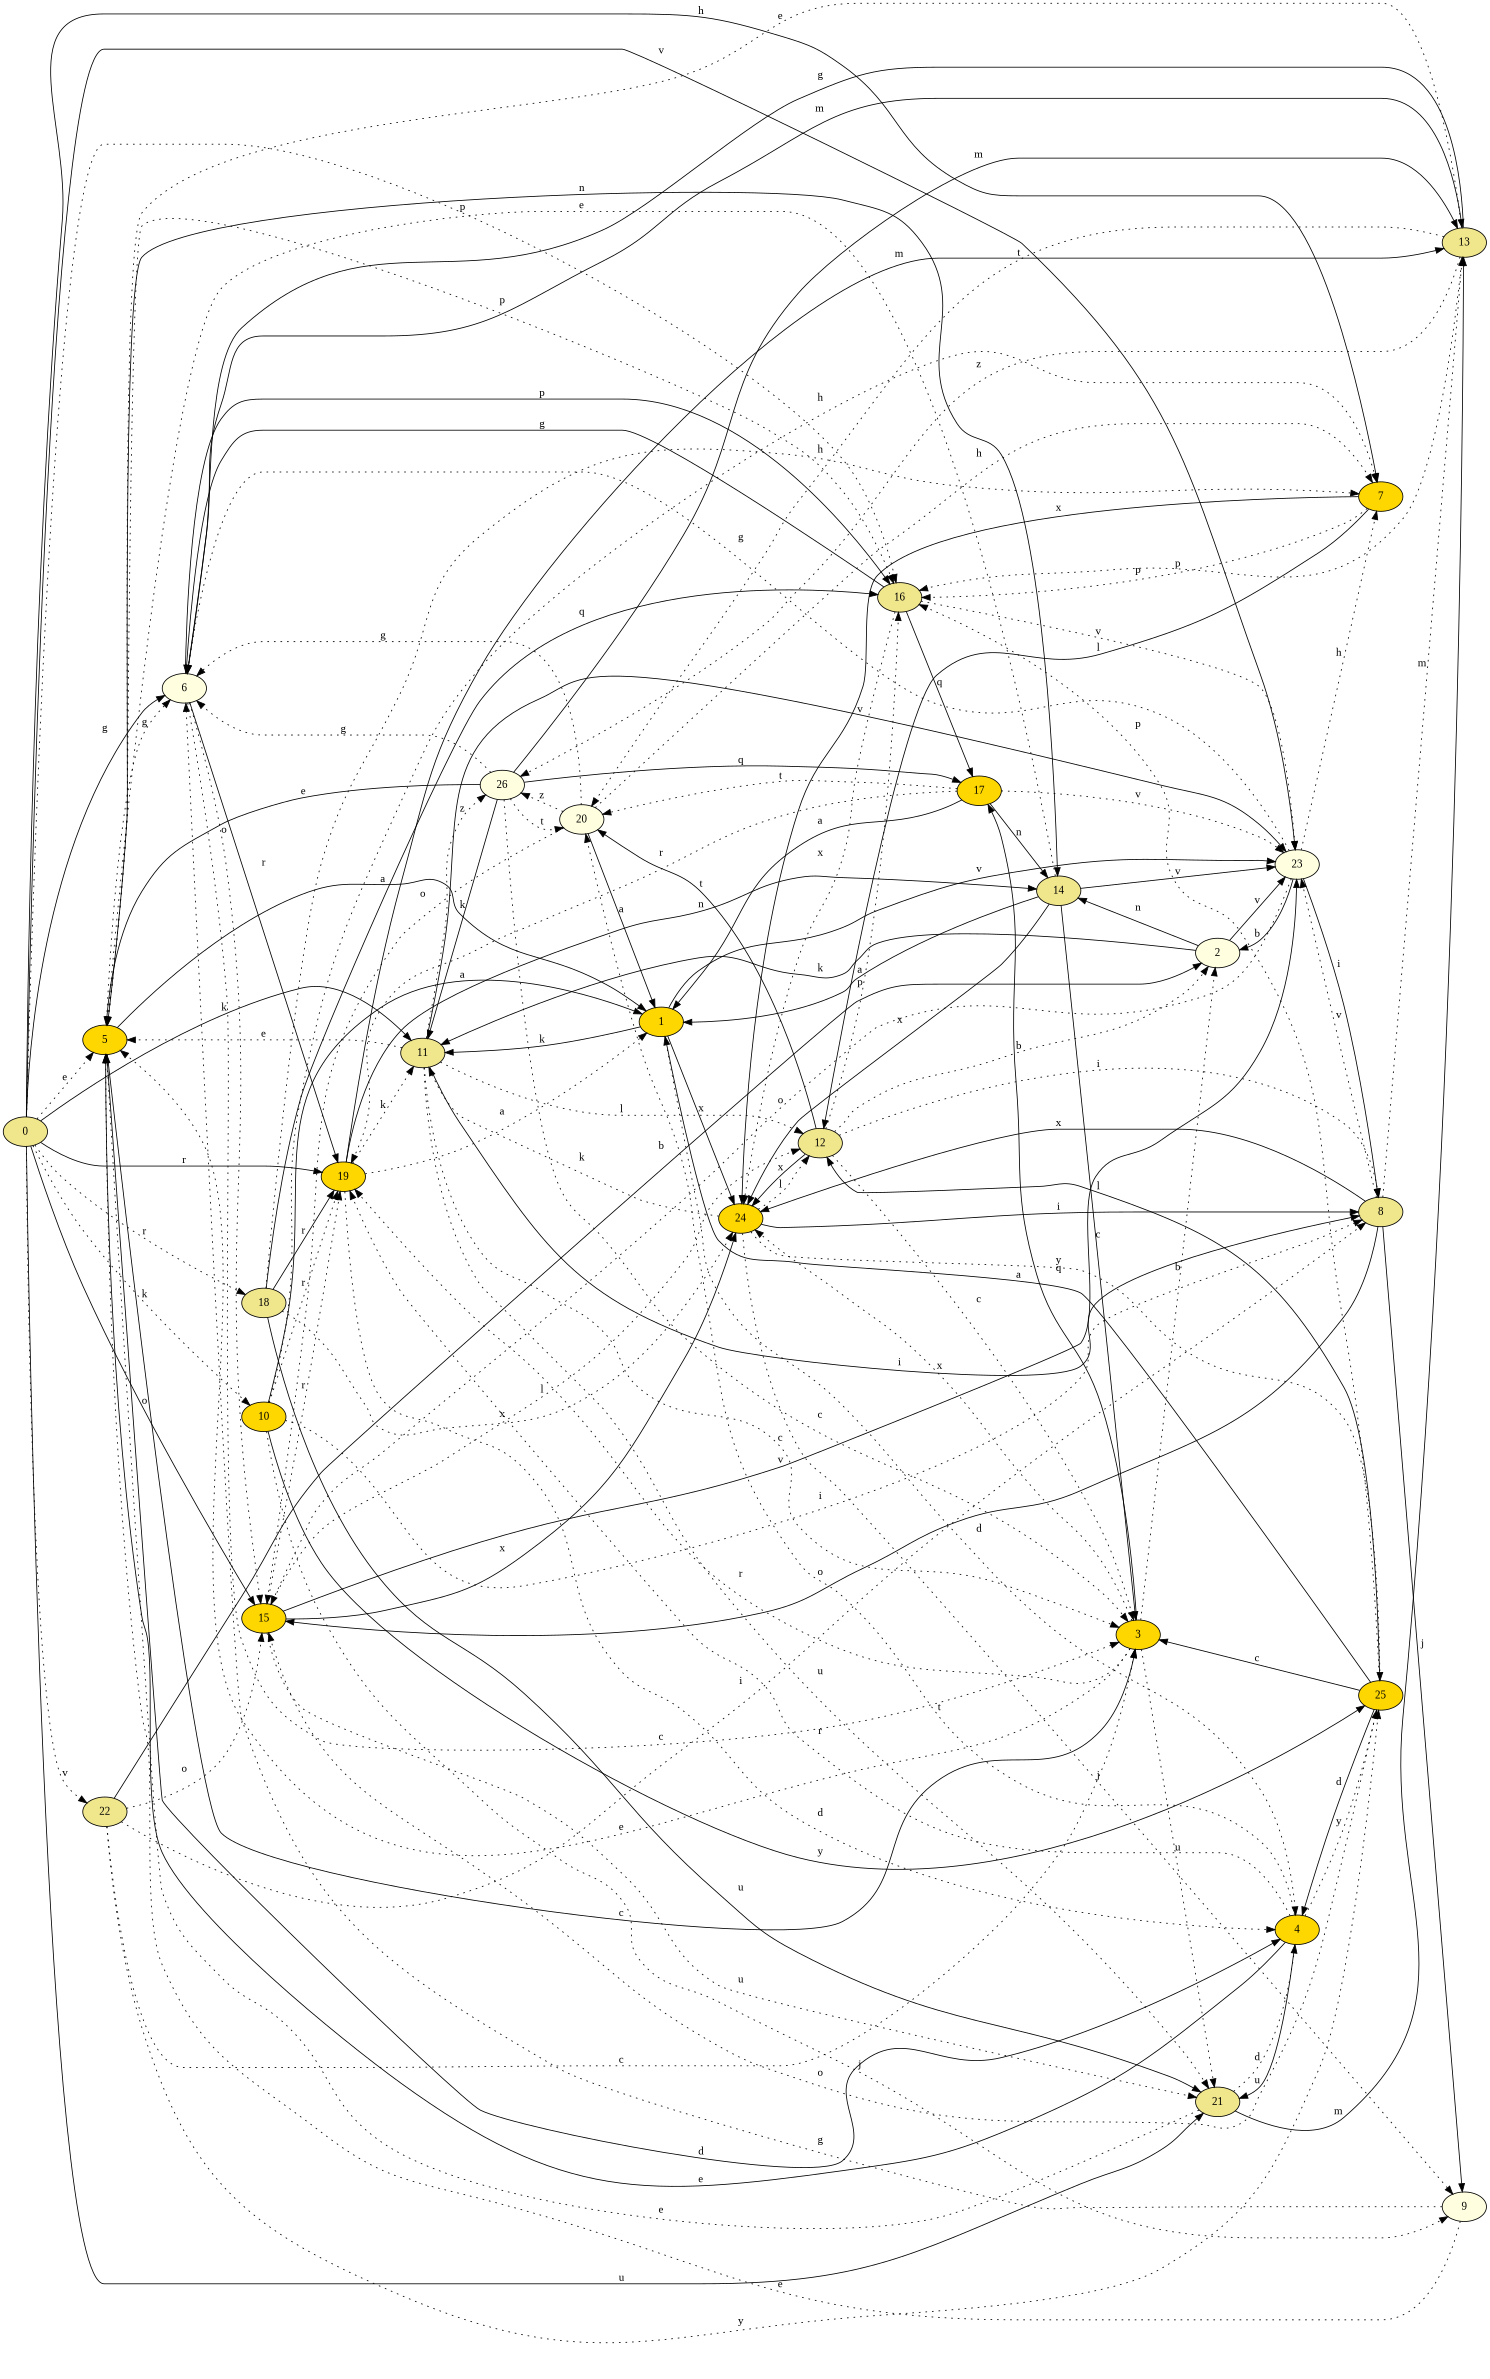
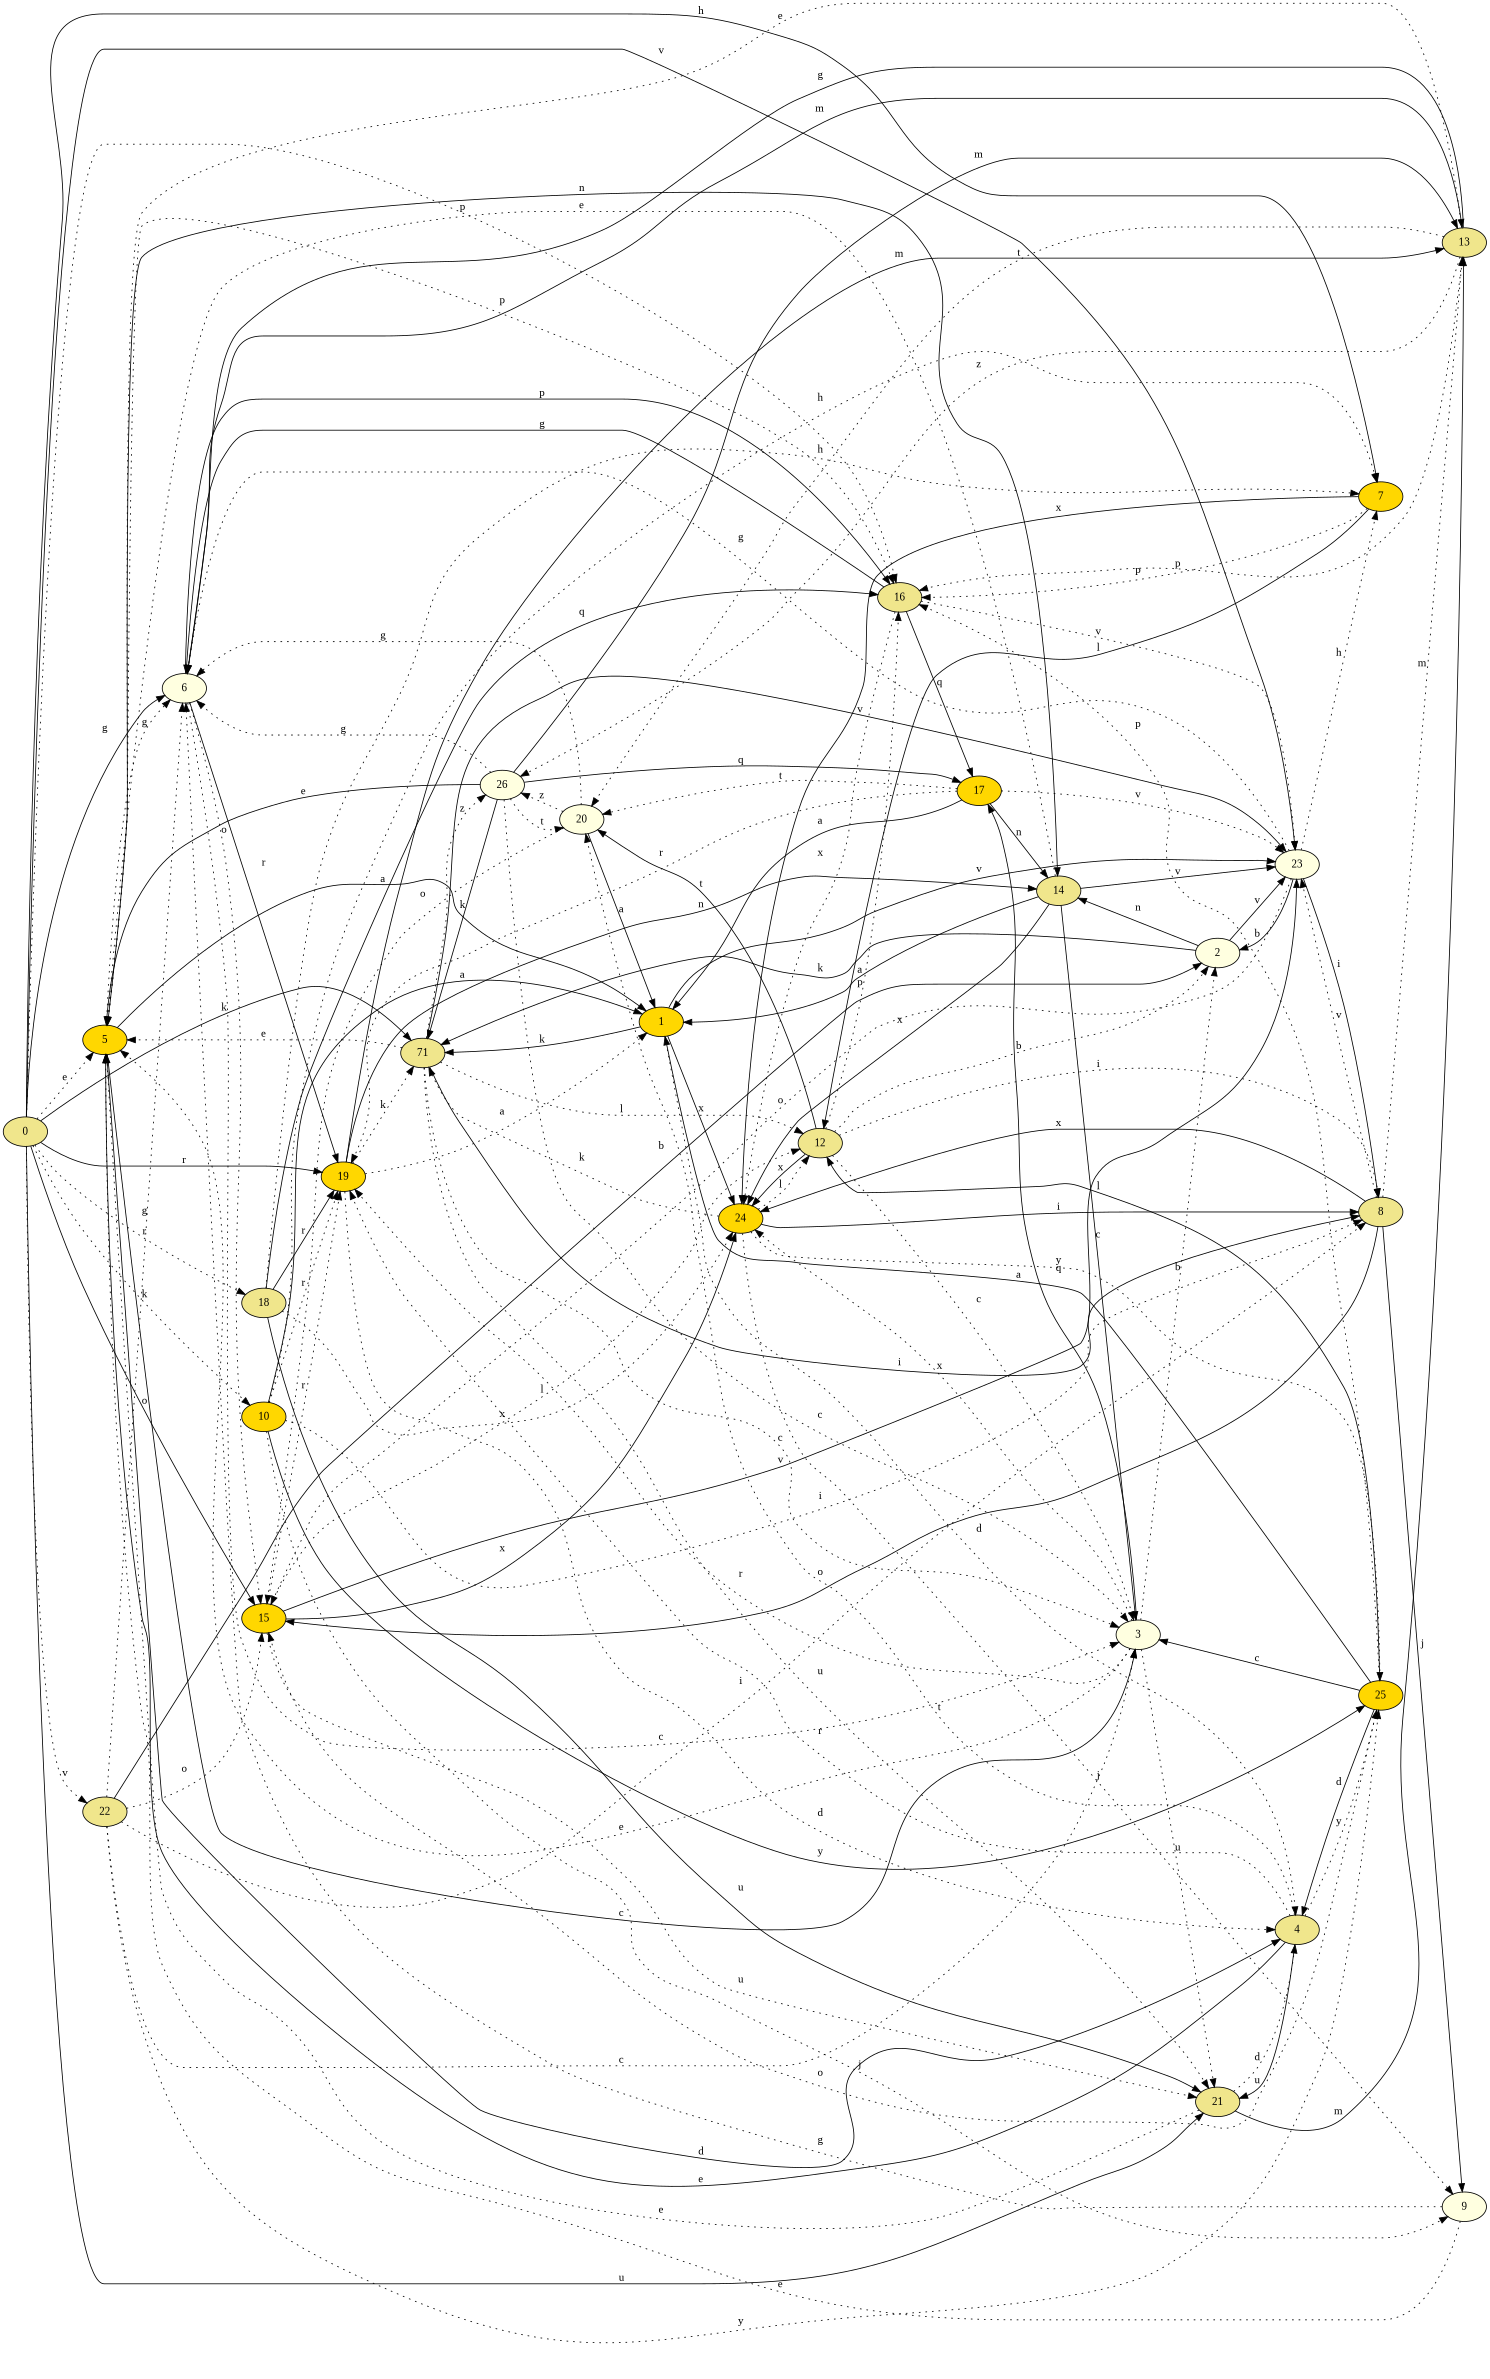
(944, 501) -> none
(423, 1053) -> (423, 1053)
none -> (144, 1254)
(1138, 1635) -> (1138, 1635)
(1297, 1930) -> (1297, 1930)
